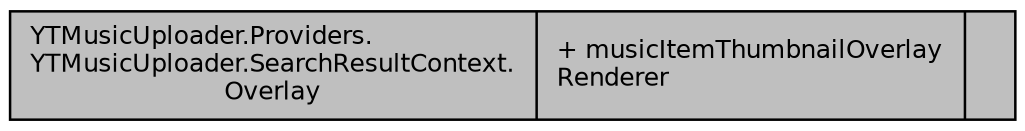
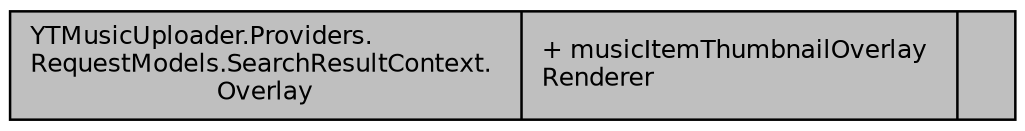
(273, 64) -> (262, 64)
